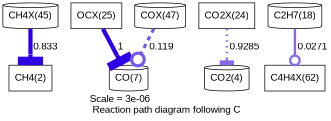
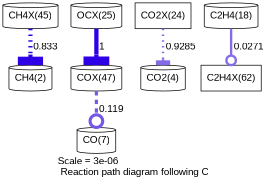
(96, 16) -> (96, 16)
(295, 16) -> (231, 16)
(30, 42) -> (30, 42)
(110, 42) -> (96, 41)
(30, 78) -> (30, 78)
(295, 78) -> (231, 78)
